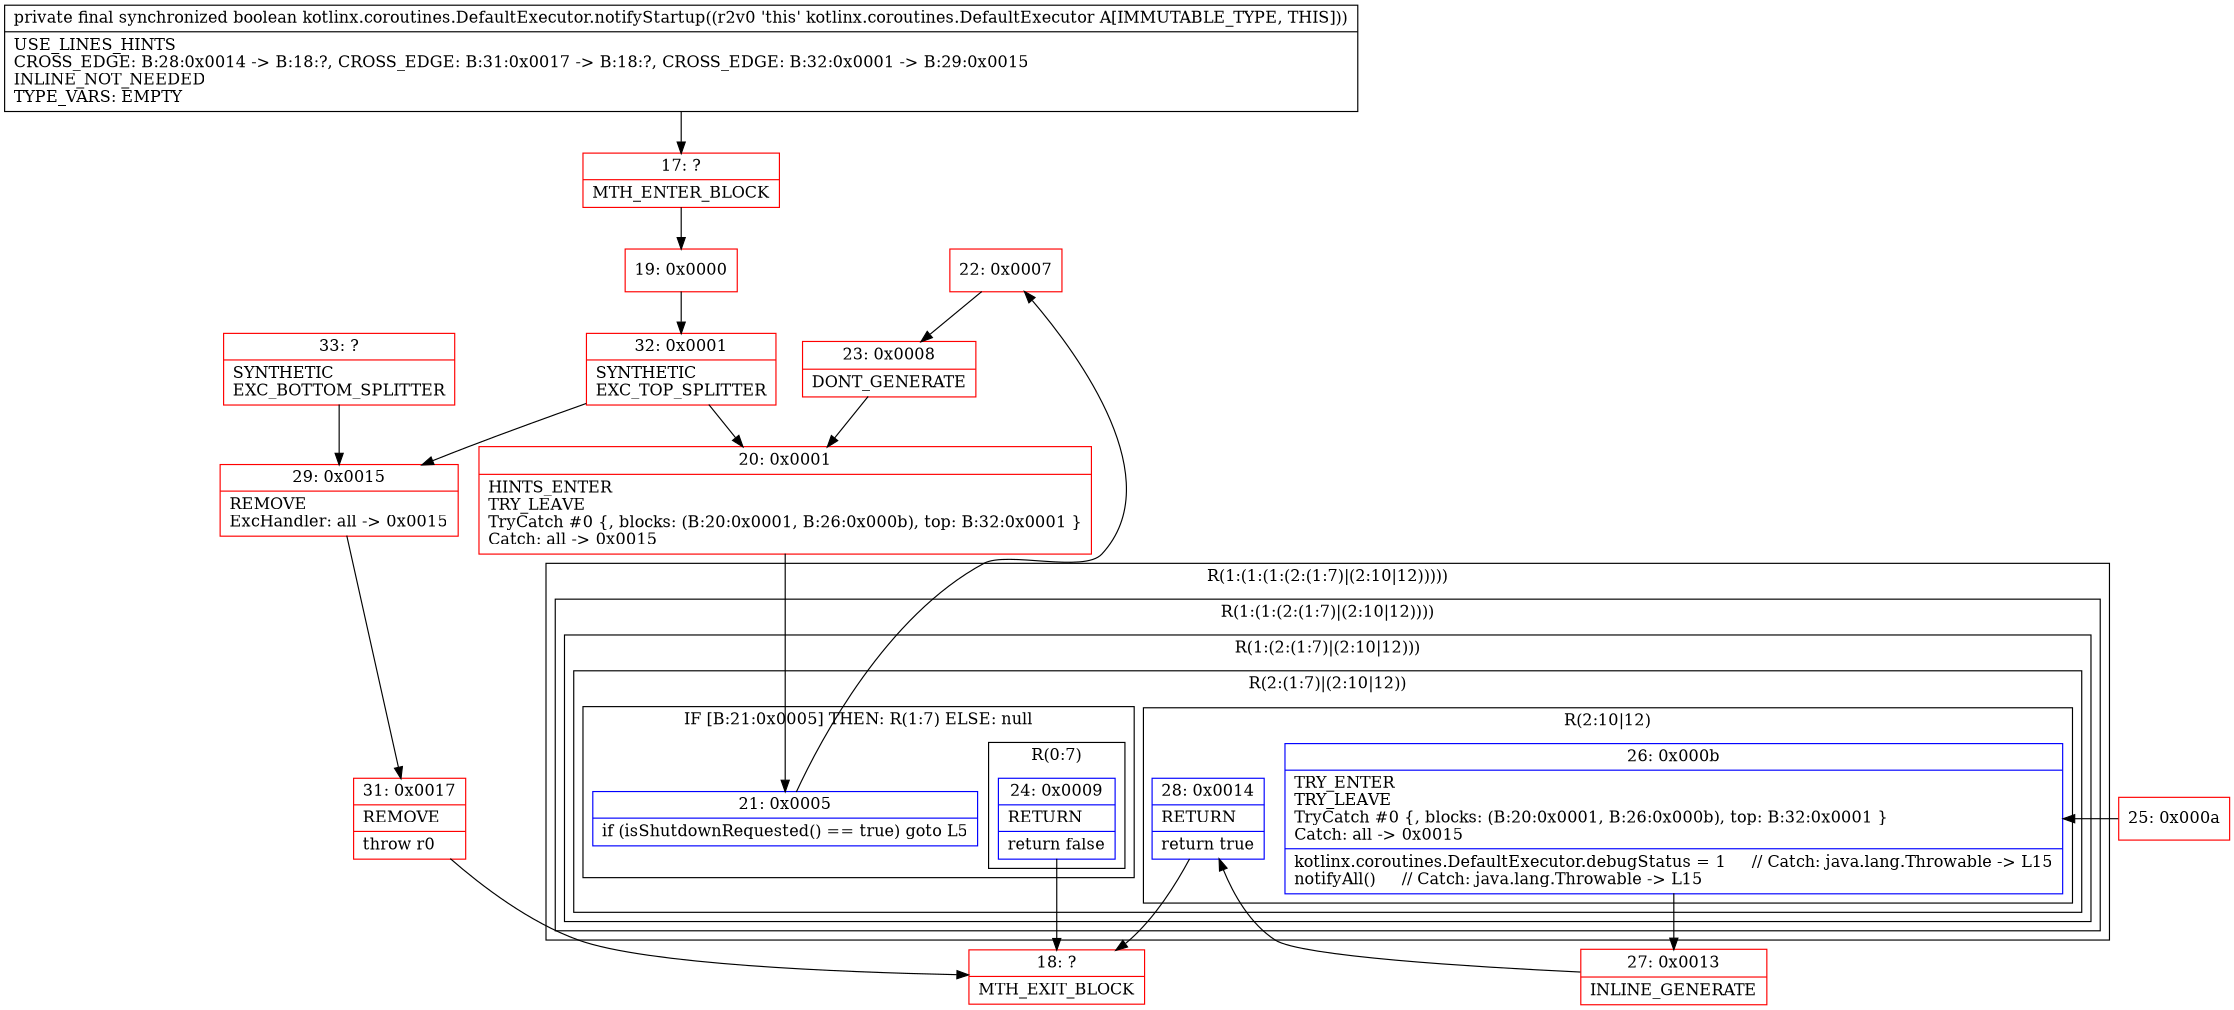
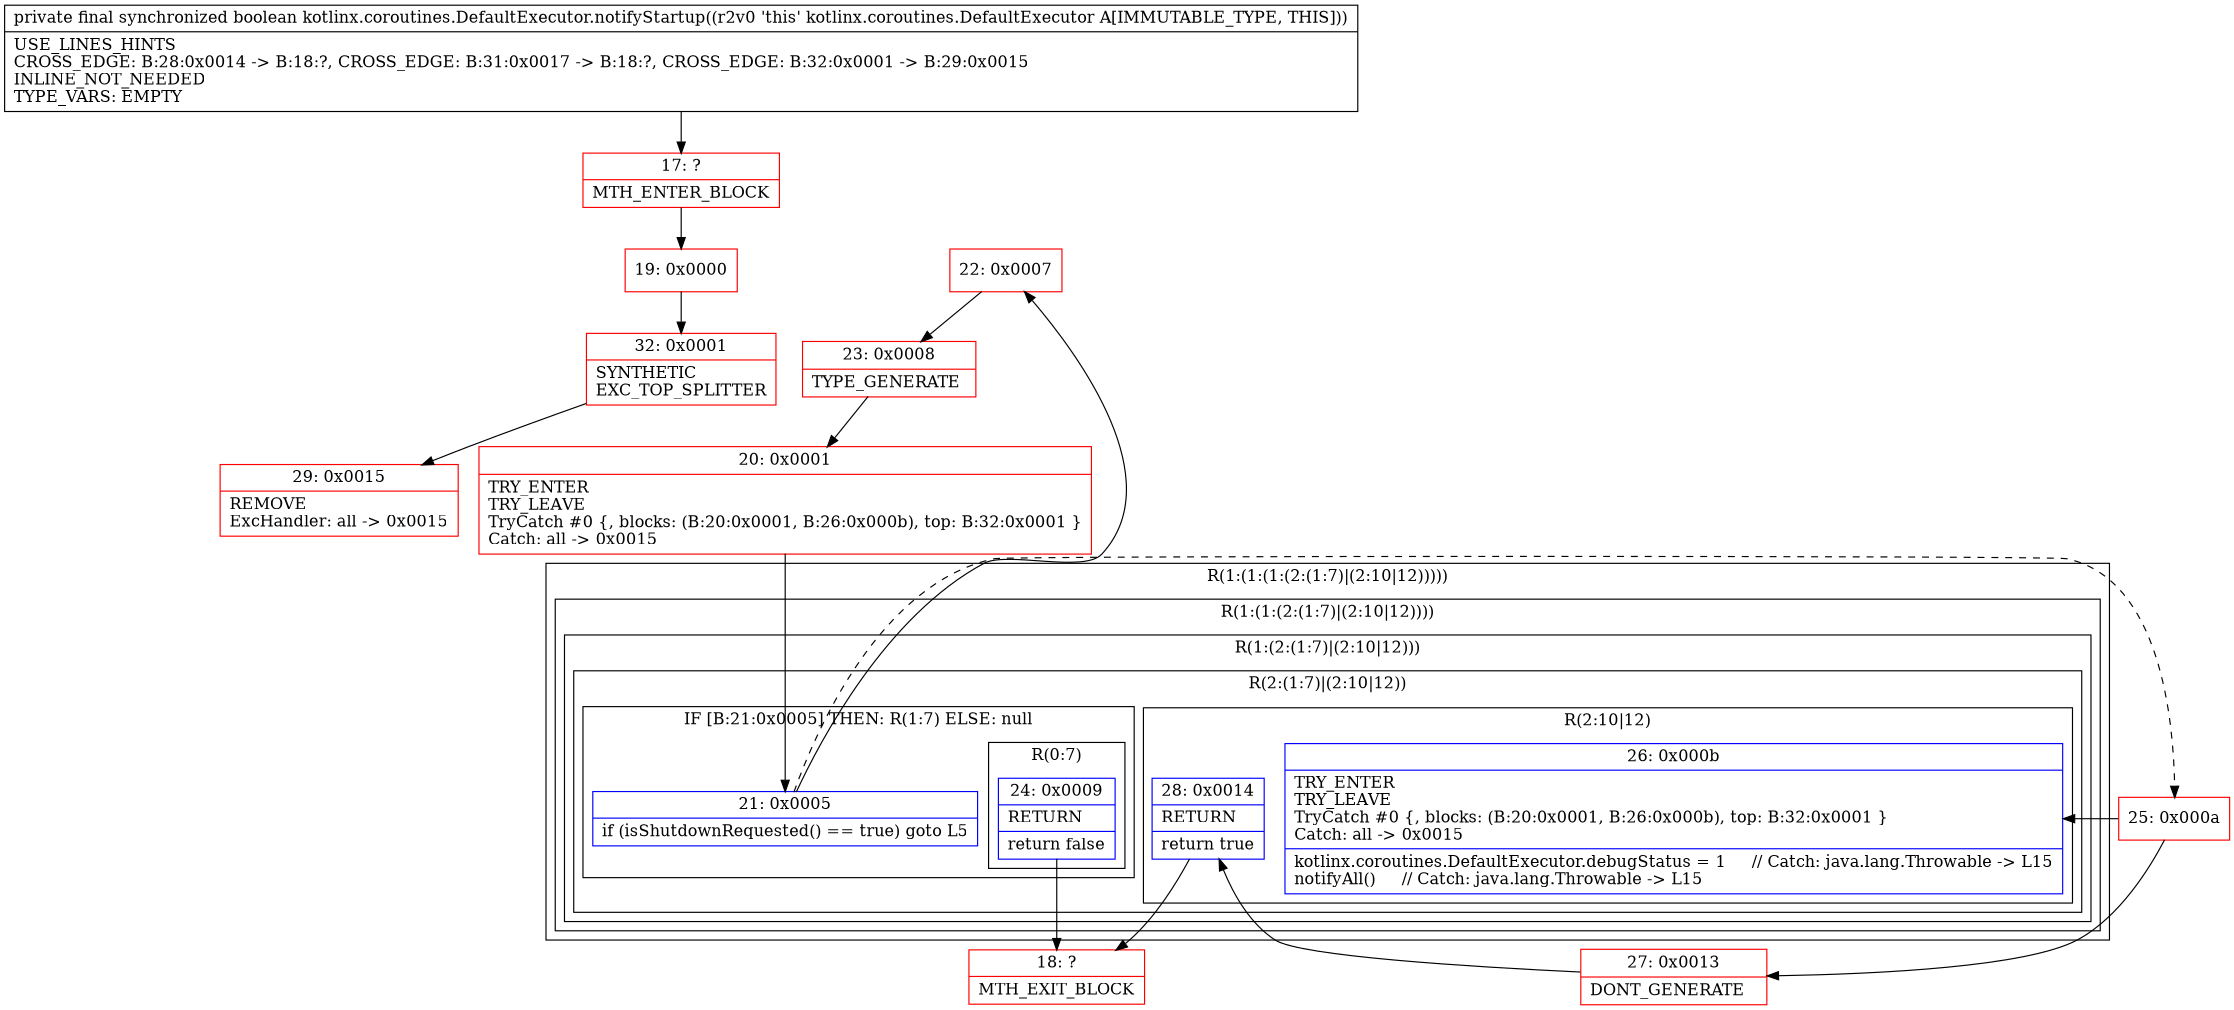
(339, 369) -> none
(889, 382) -> (886, 382)
(722, 421) -> none
(551, 488) -> (539, 488)
none -> (1506, 556)
(410, 819) -> none
(1674, 916) -> (1996, 961)
(1674, 990) -> (1667, 990)
